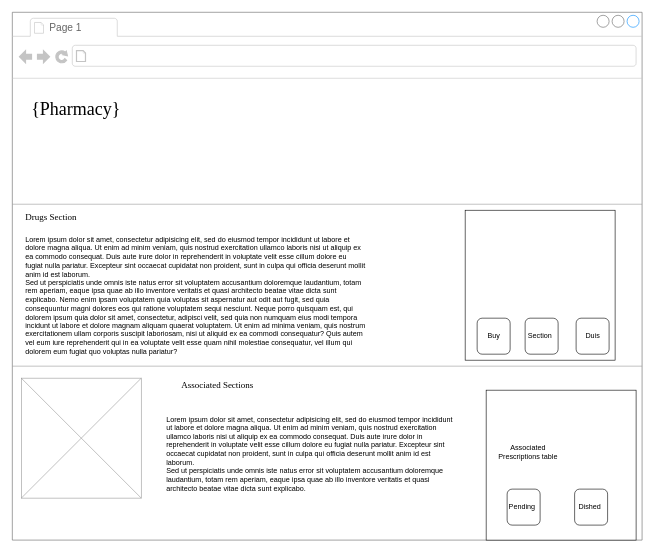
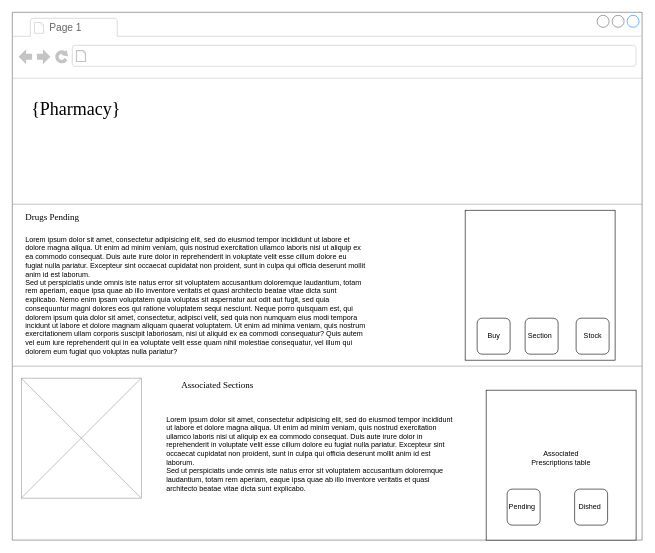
(56, 218) -> (56, 218)
(593, 336) -> (593, 336)
(528, 452) -> (561, 458)
